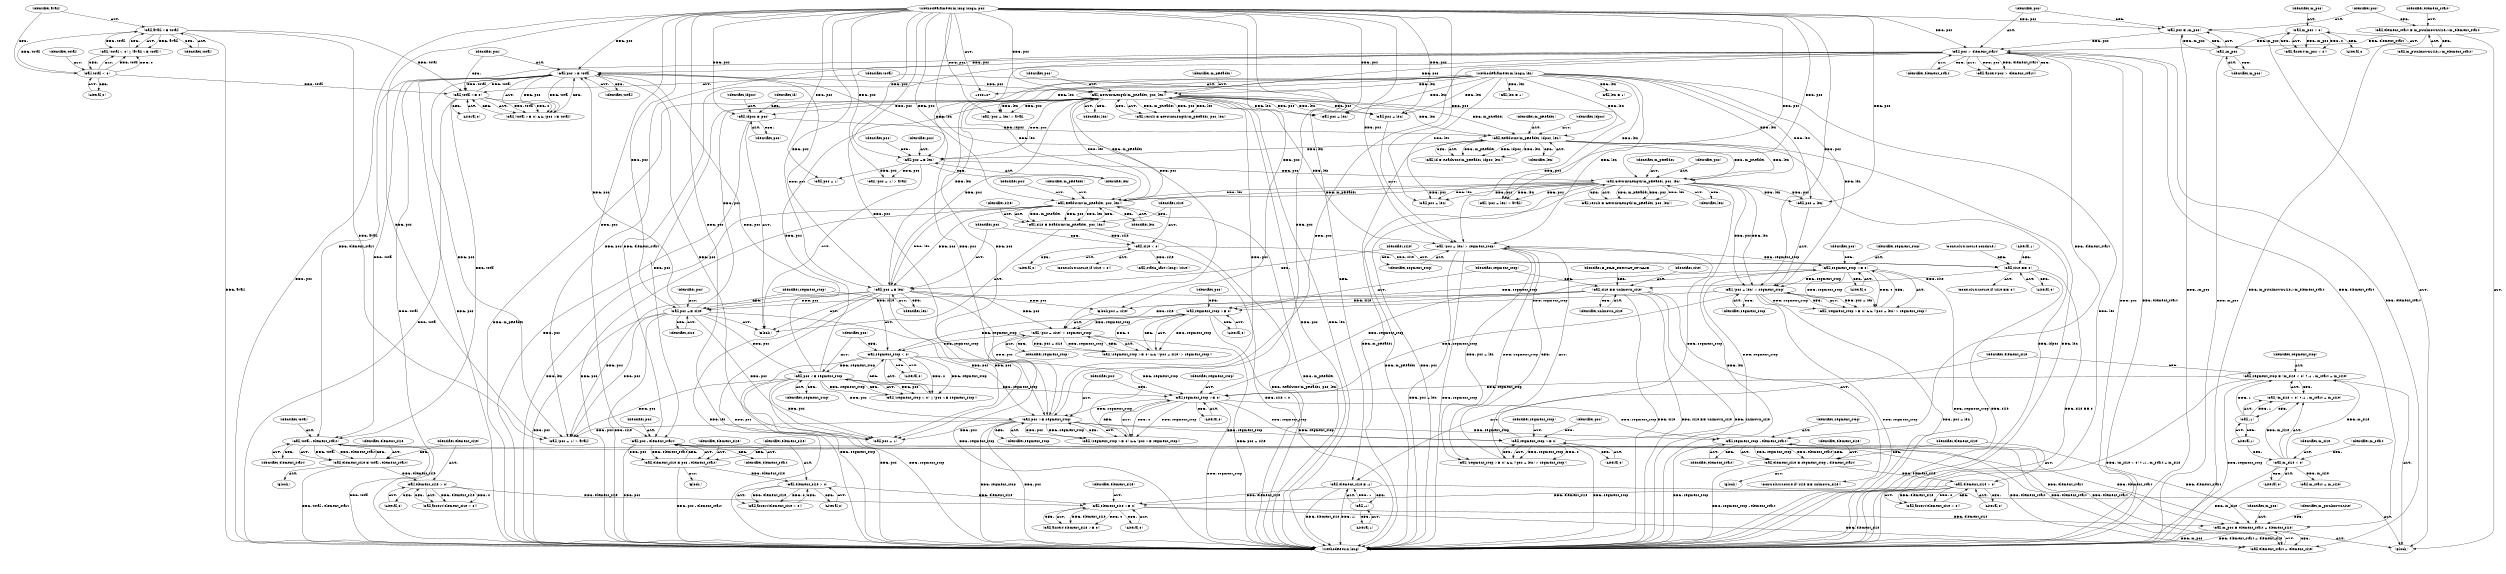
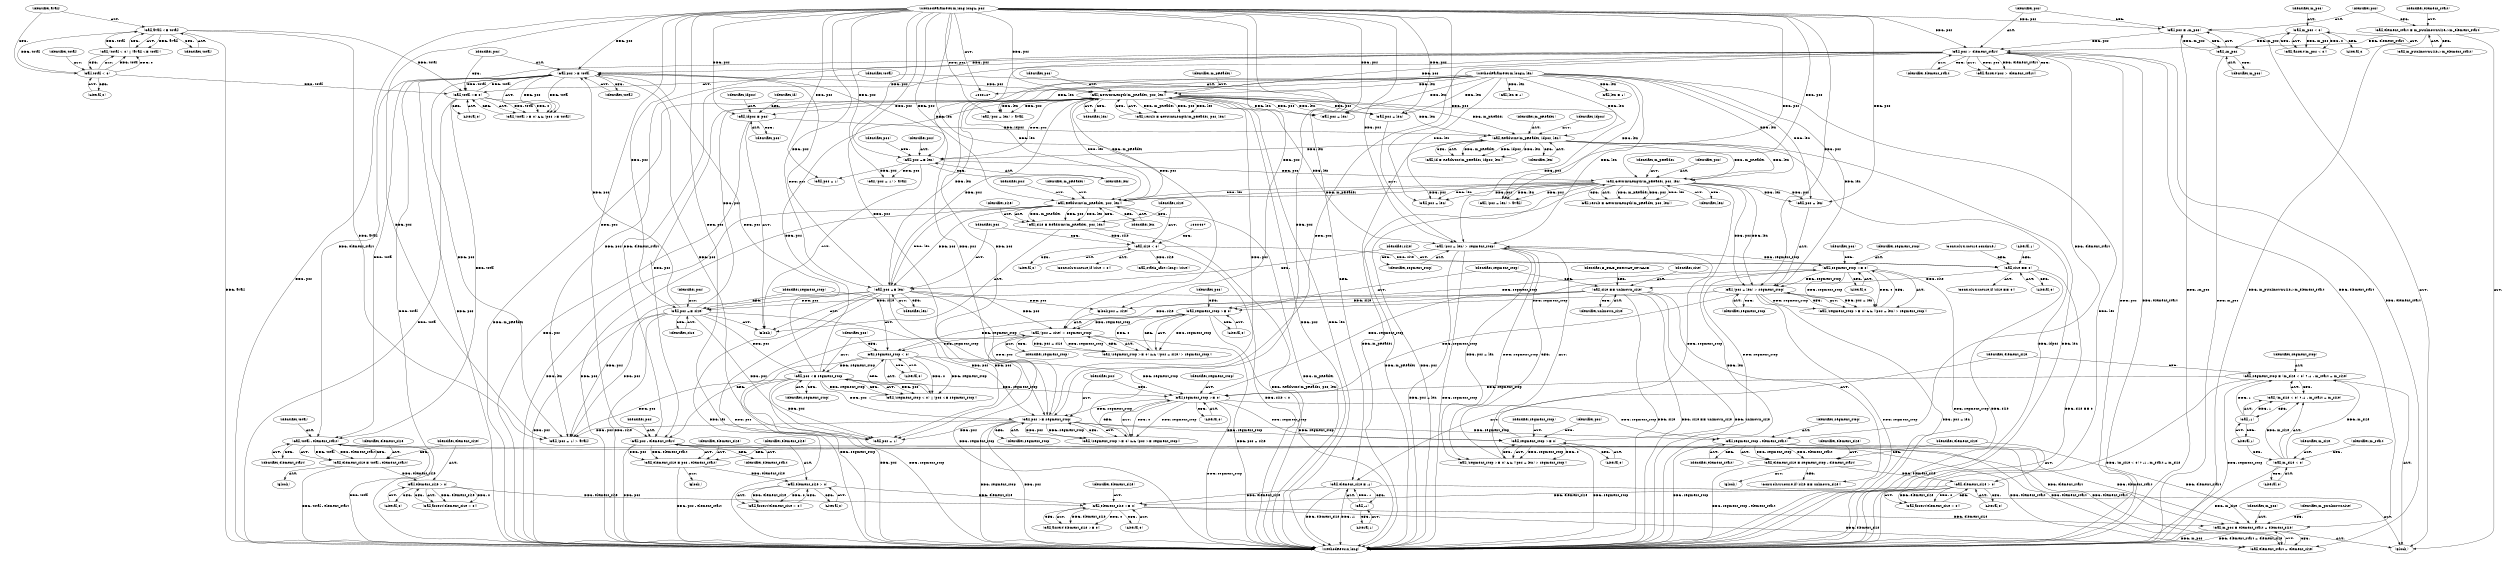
(569, 100) -> none
none -> (1198, 225)
(1818, 447) -> (1806, 472)
(688, 451) -> (839, 348)
(2321, 484) -> none
